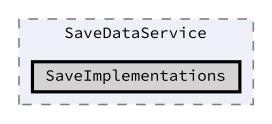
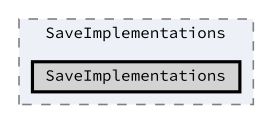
(136, 34) -> (136, 34)
